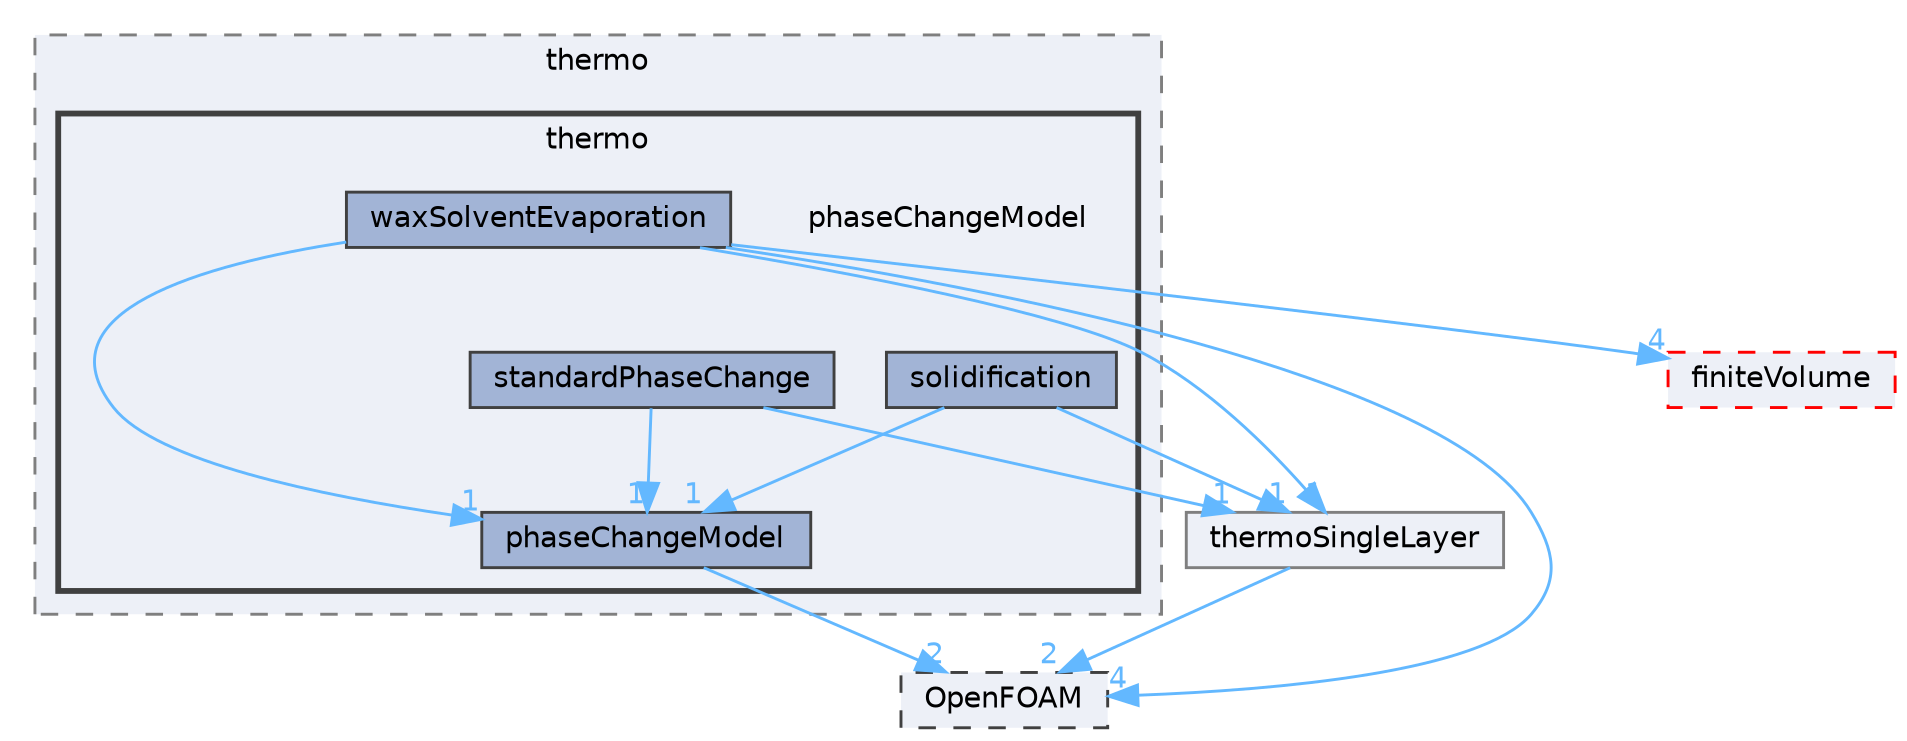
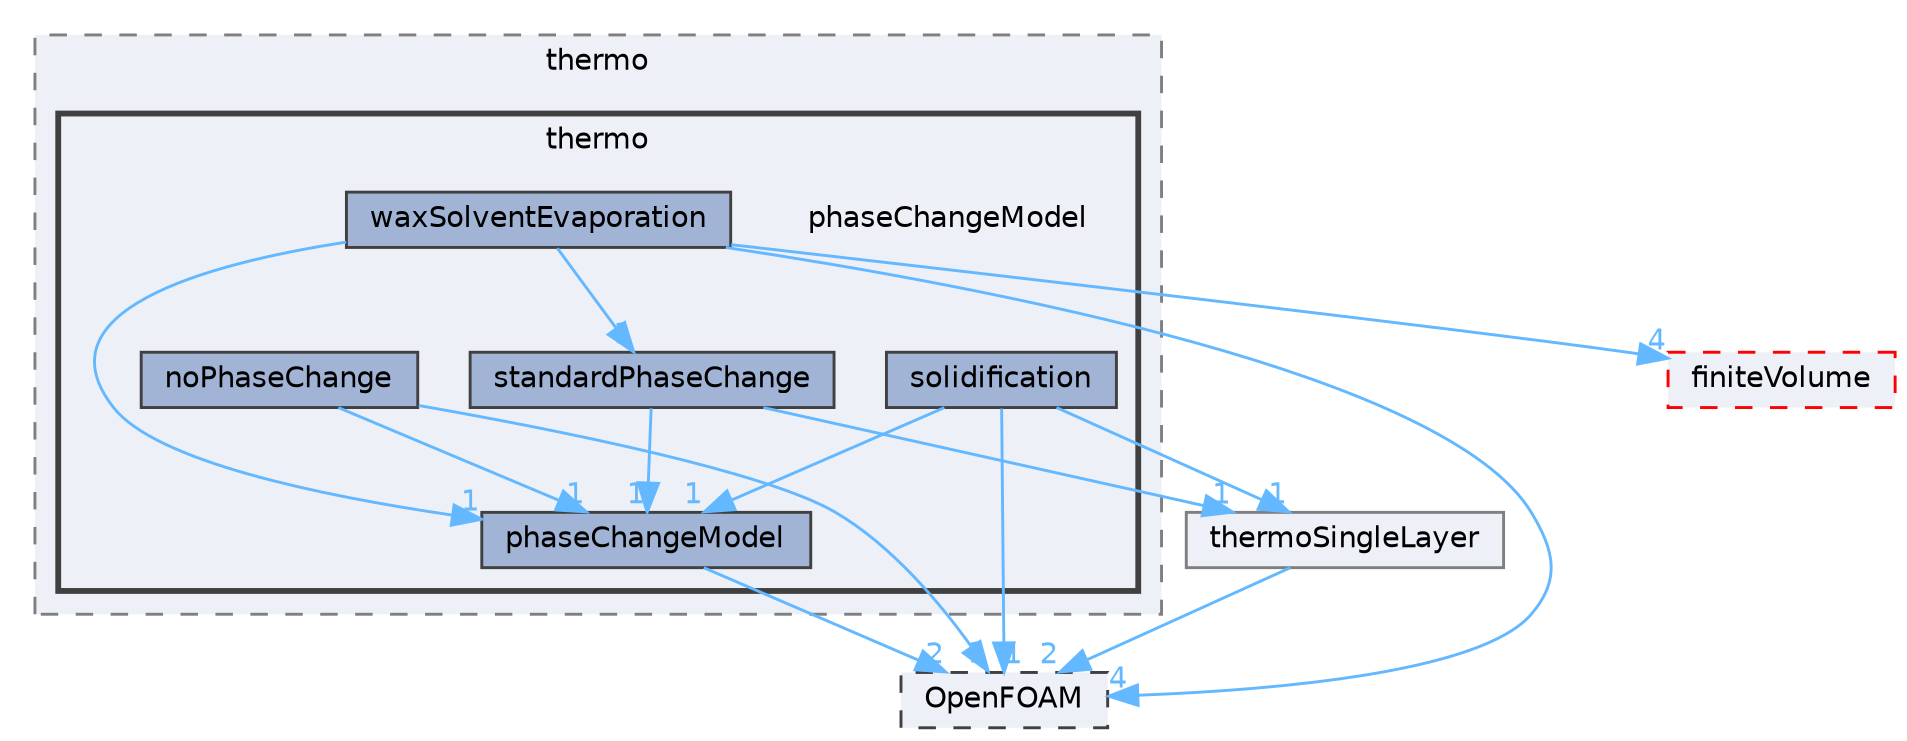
(1182, 377) -> (587, 288)
none -> (279, 380)
none -> (1003, 526)
